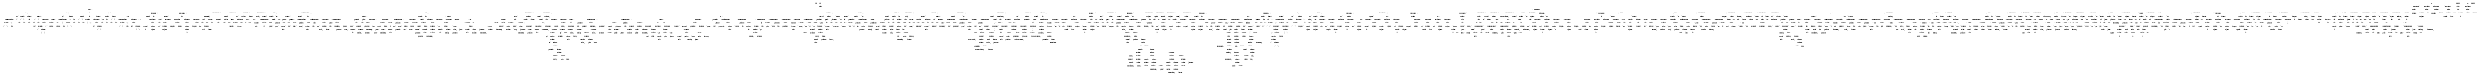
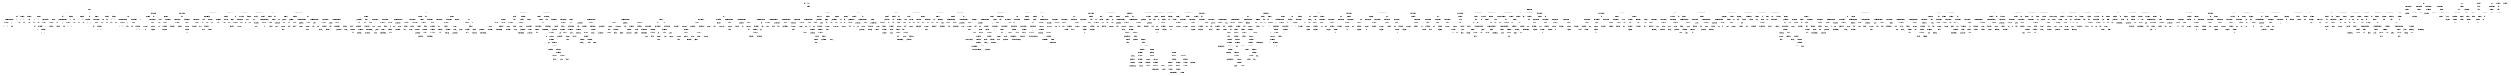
(1091, 13) -> (1091, 13)
(2141, 13) -> none
(2374, 13) -> (2367, 13)
